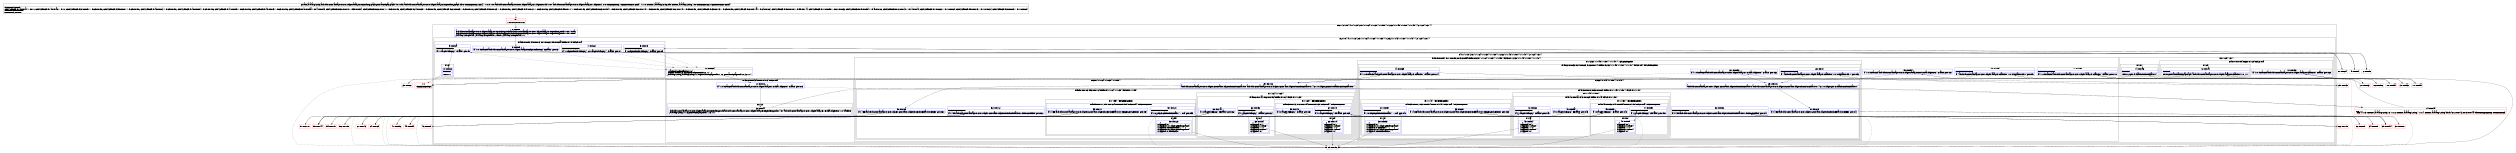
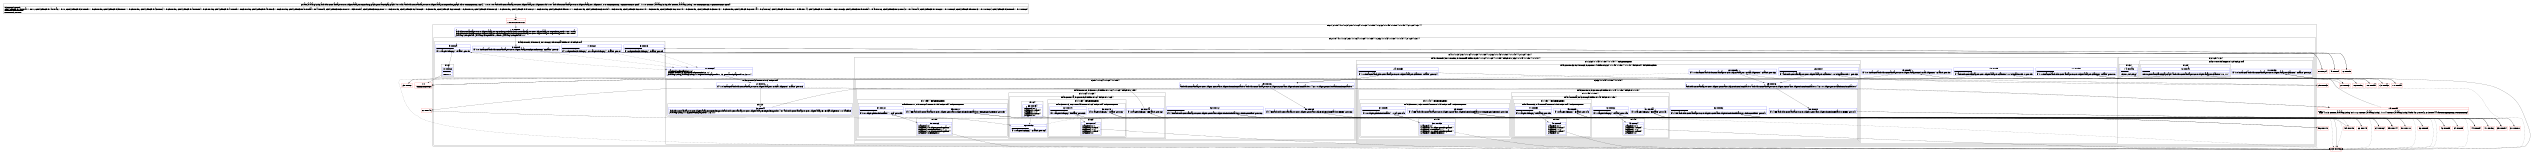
(2140, 74) -> (2129, 74)
(1257, 118) -> (1030, 120)
